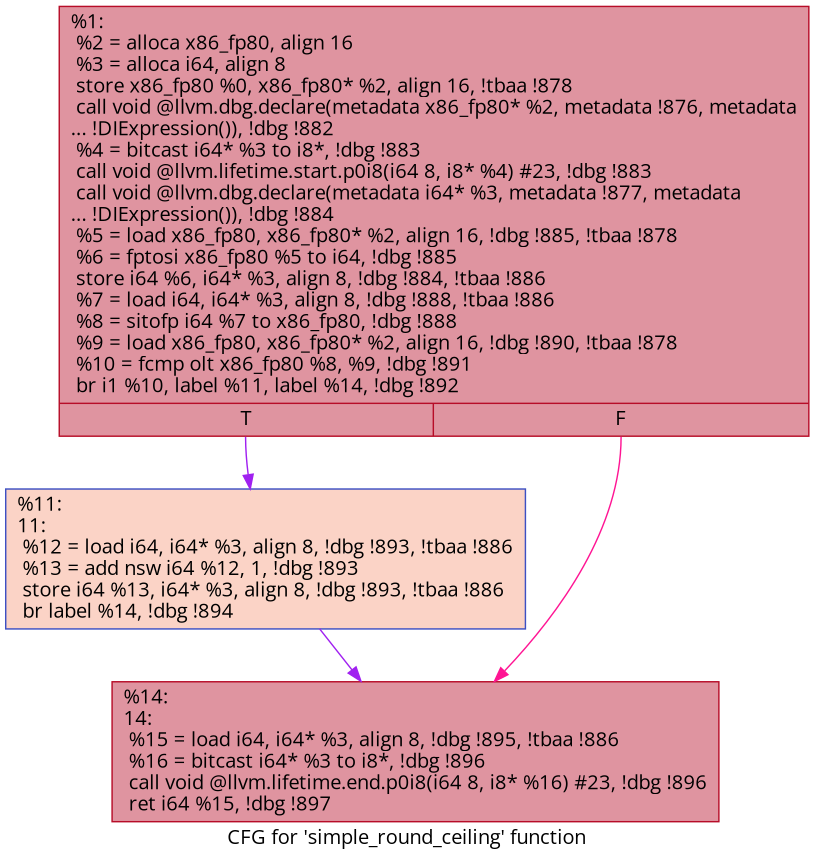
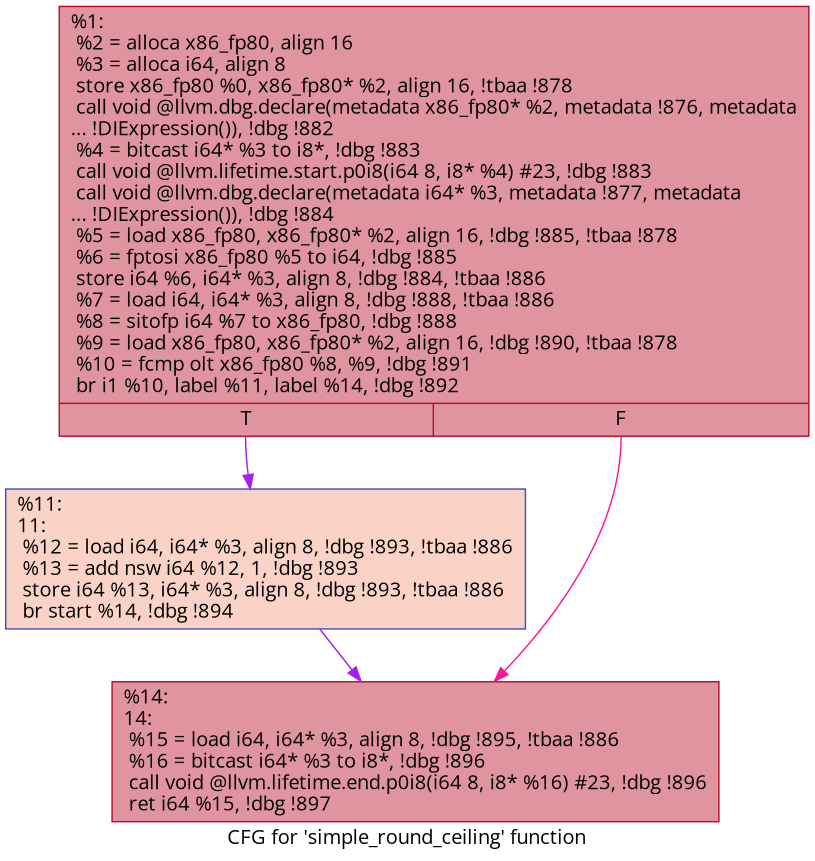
(126, 612) -> (126, 612)
